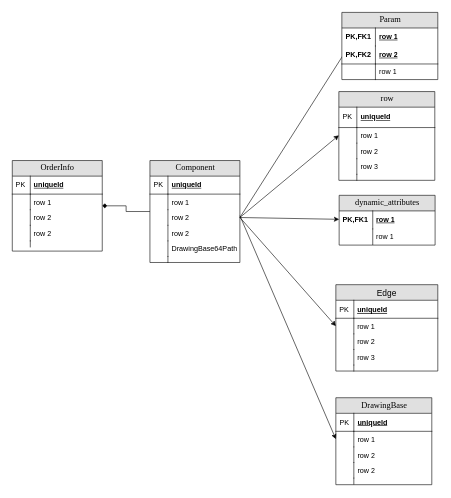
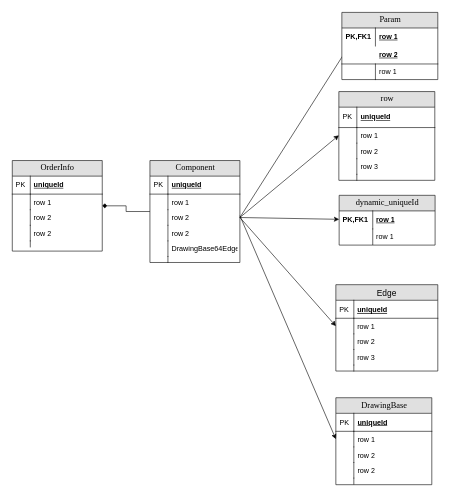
(359, 55) -> none
(388, 203) -> (388, 203)
(205, 254) -> (205, 254)
